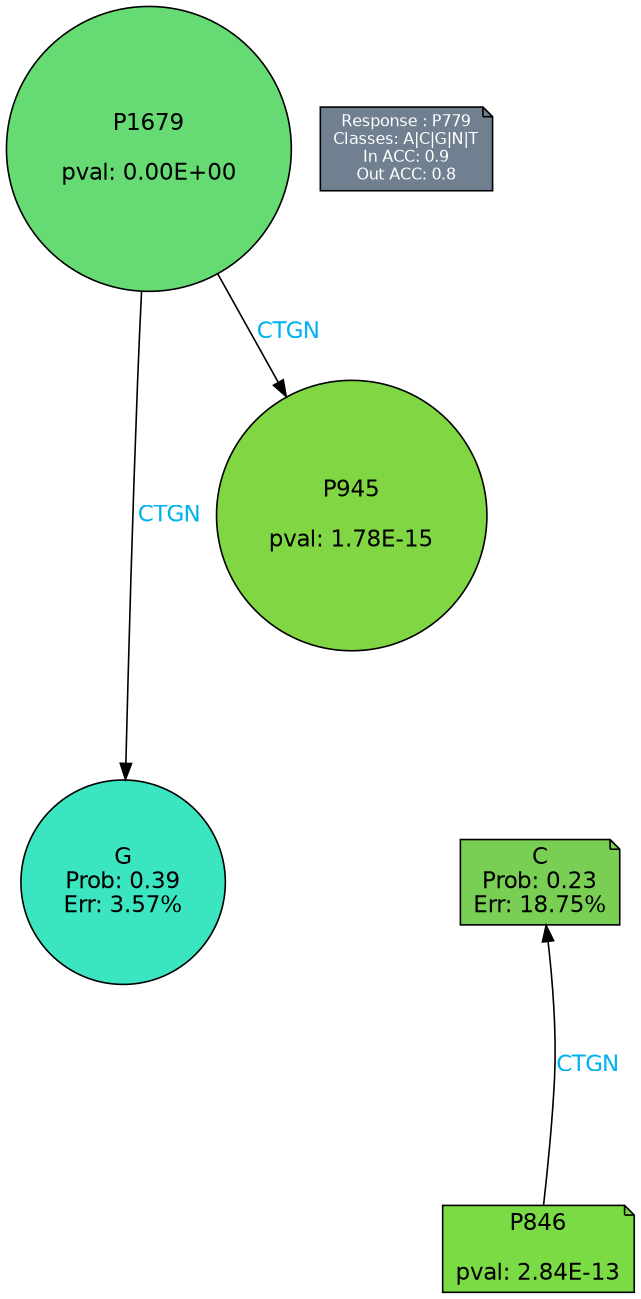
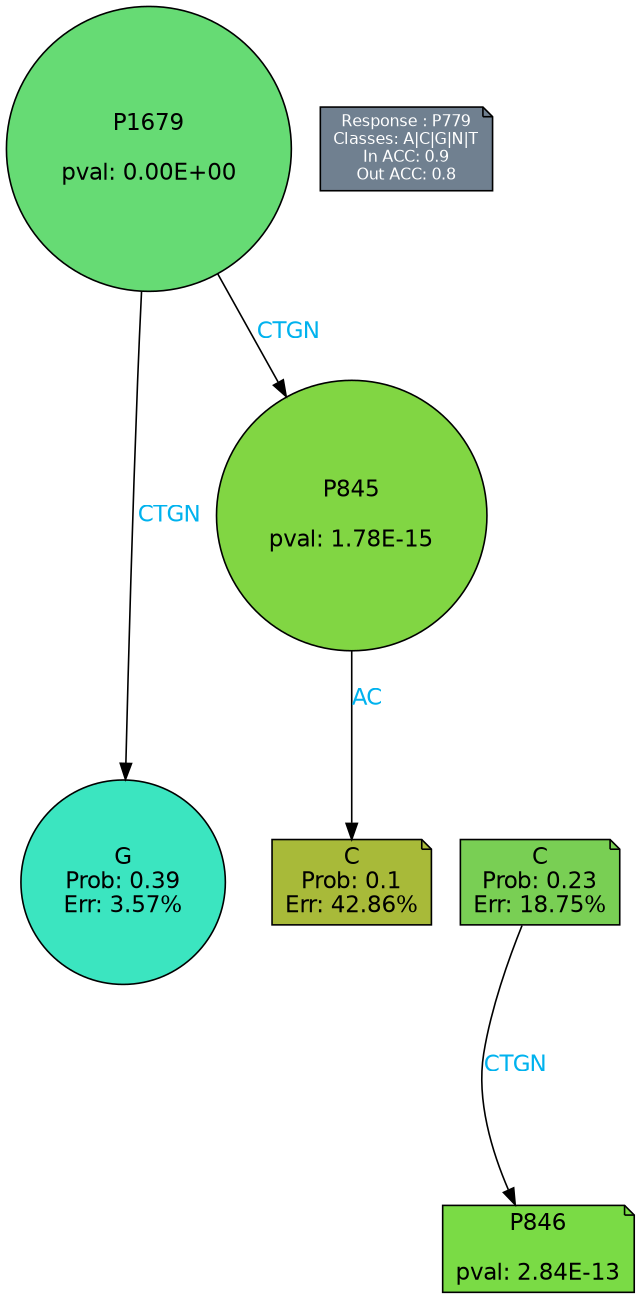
(352, 516) -> (352, 516)
none -> (352, 882)
(555, 1073) -> (483, 1057)
